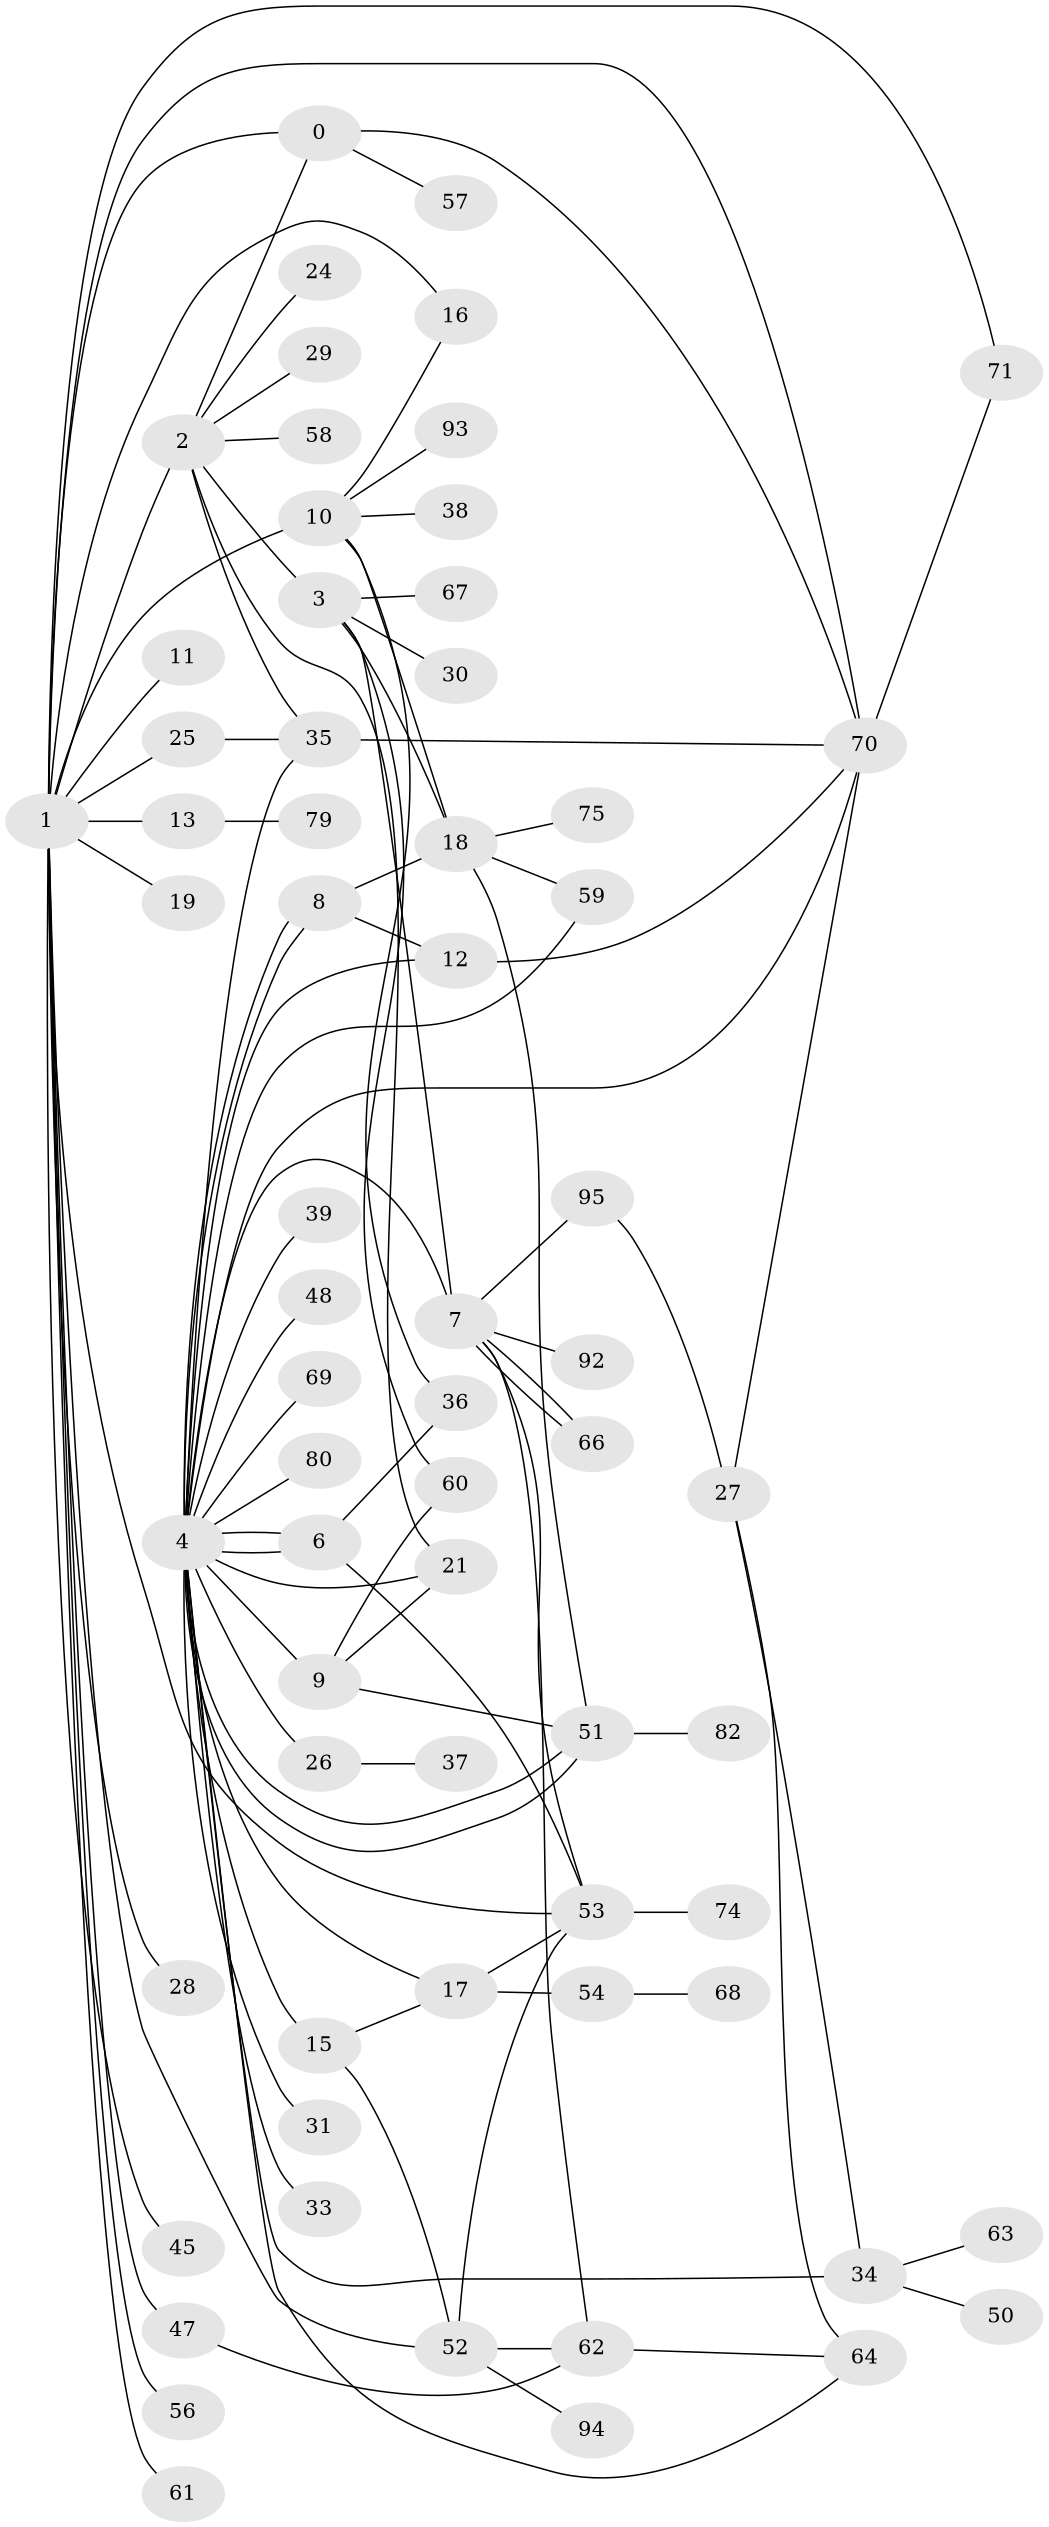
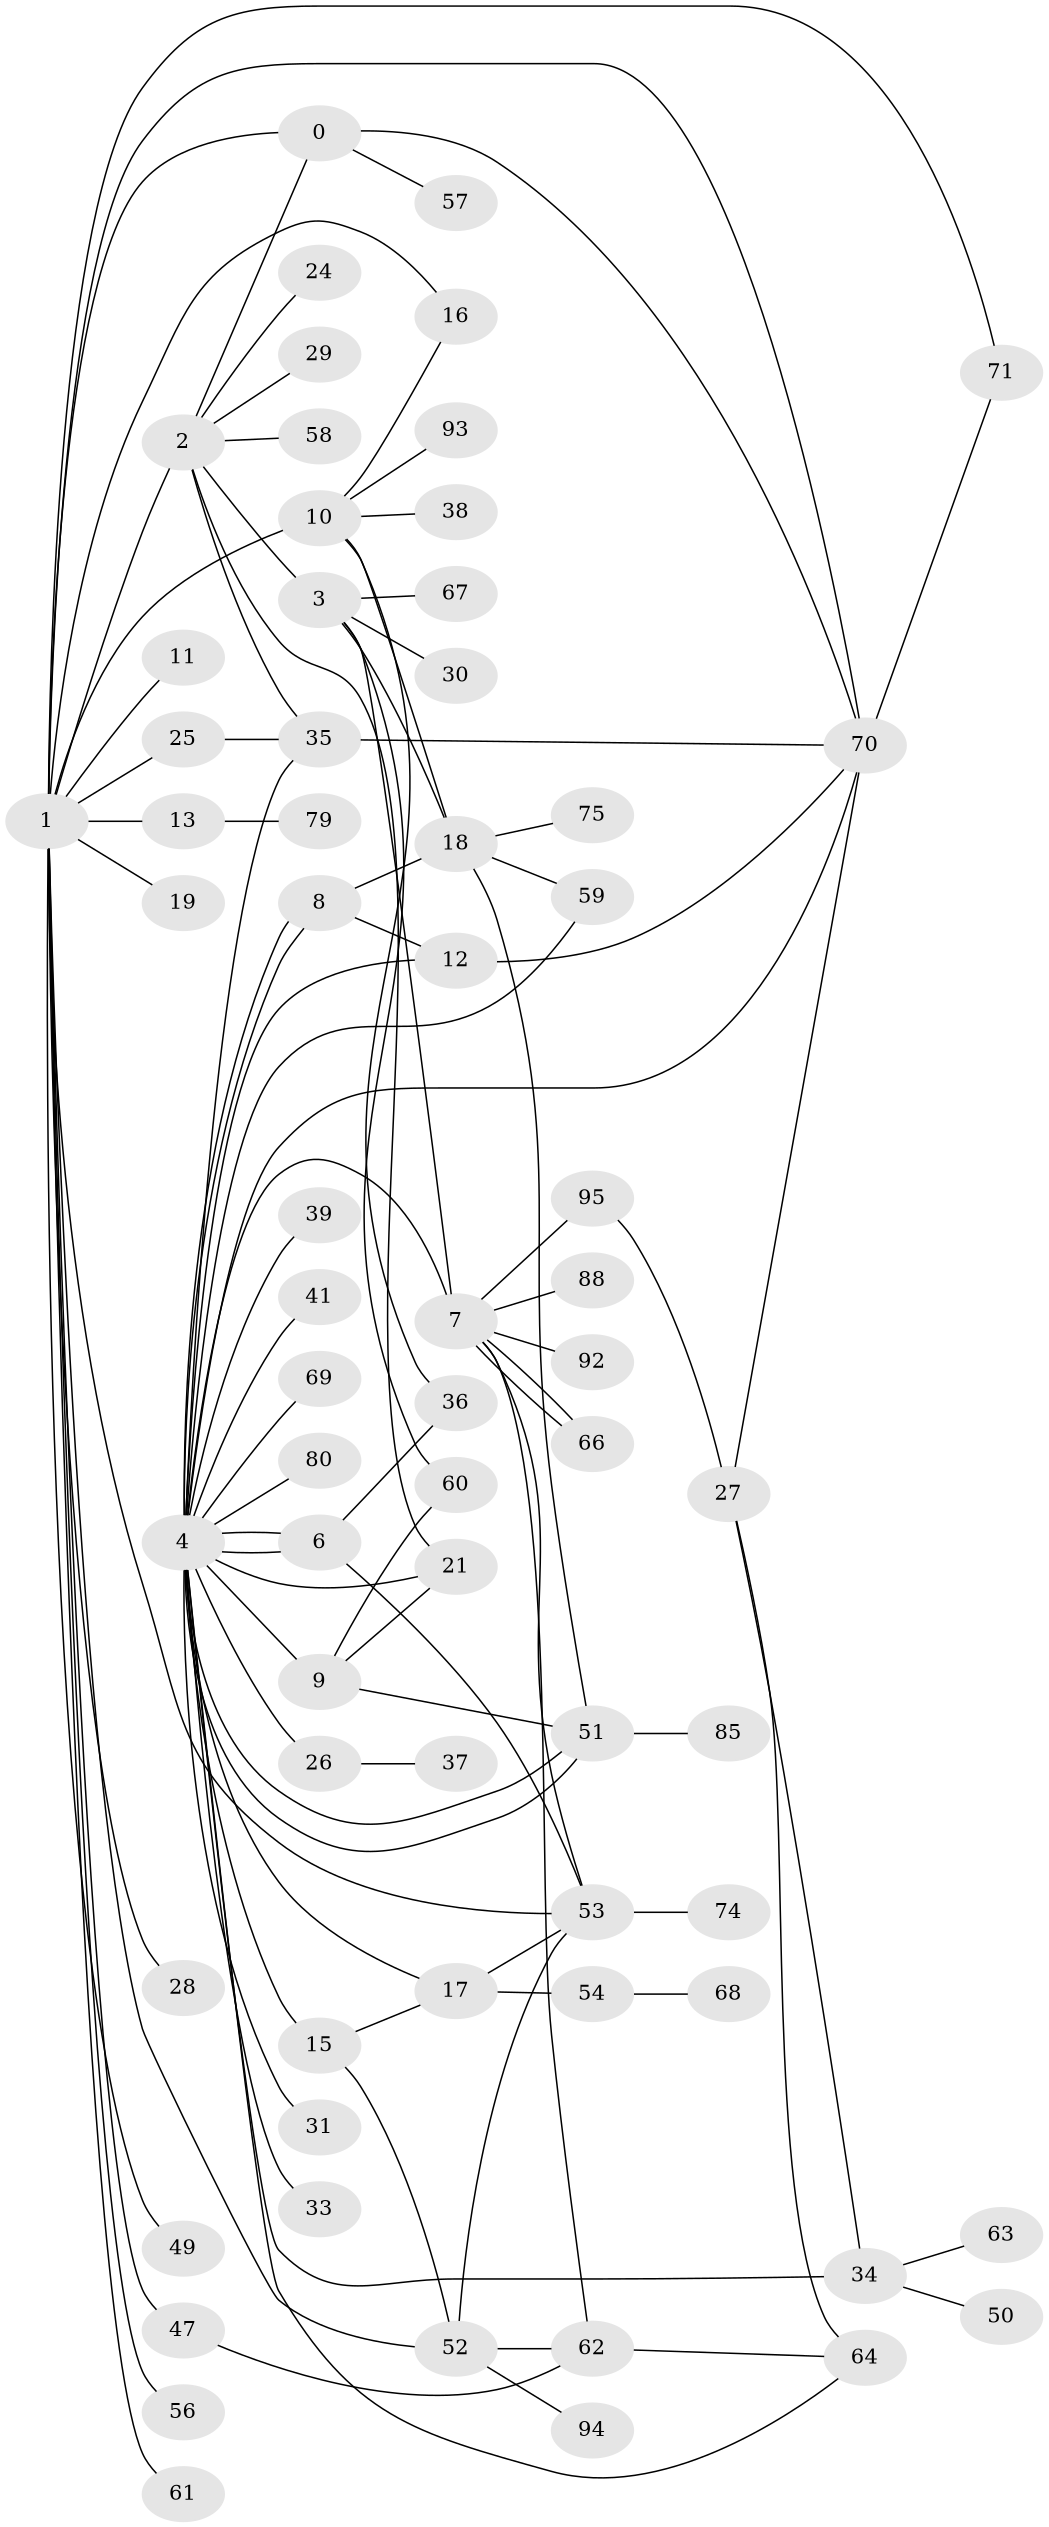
none -> (592, 1280)
(320, 1297) -> (320, 1297)
(729, 1733) -> (729, 1733)
(183, 2249) -> (183, 2249)
